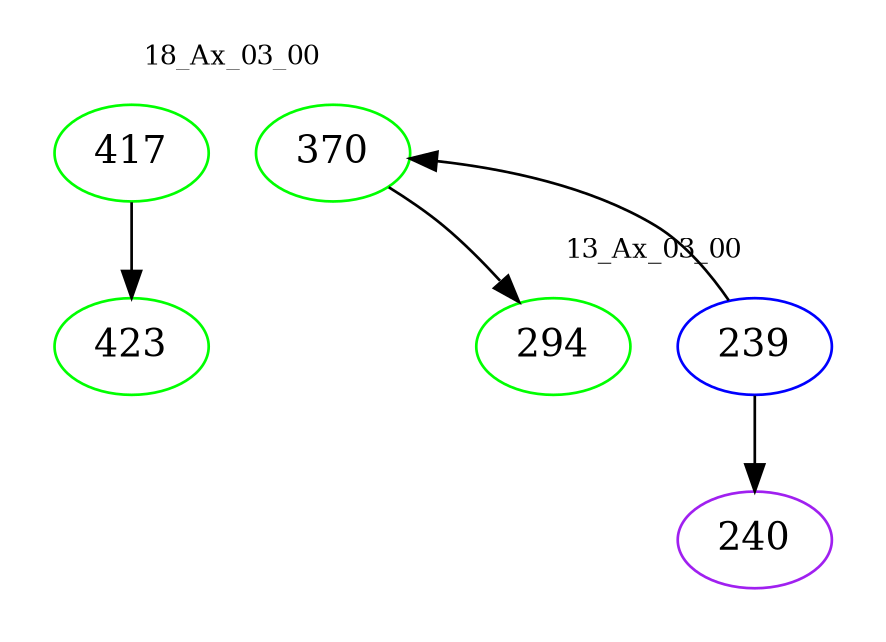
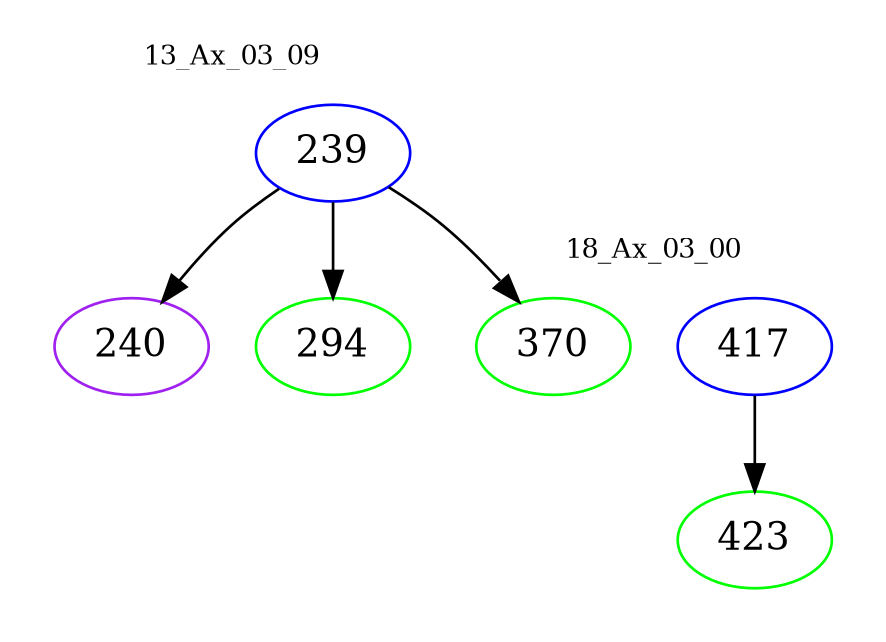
(132, 153) -> (755, 347)
(654, 251) -> (232, 58)
(472, 252) -> (333, 237)
